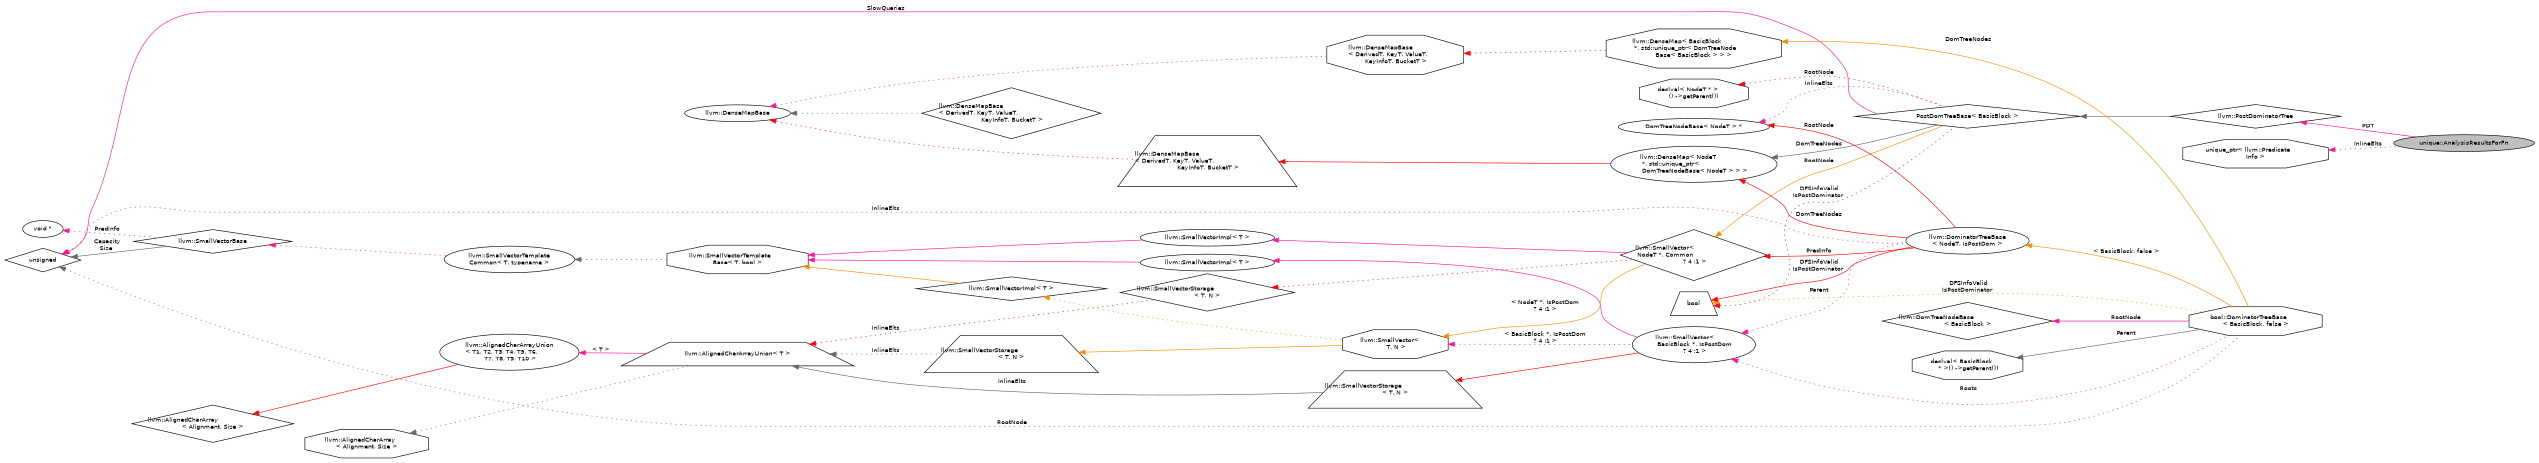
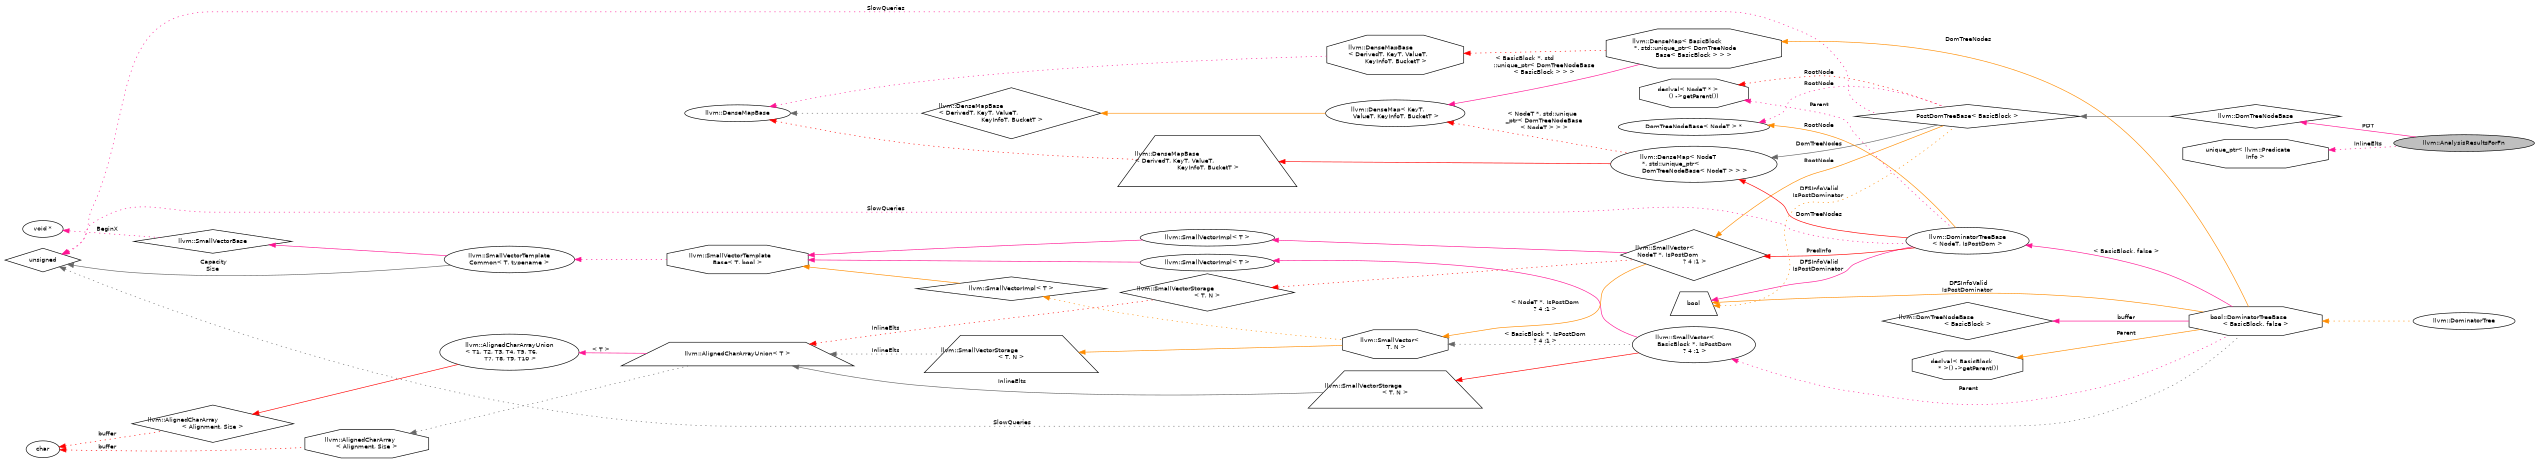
(916, 12) -> (916, 12)
(1818, 84) -> (1818, 84)
none -> (1395, 113)
(2256, 116) -> (2256, 116)
(2464, 143) -> (2464, 143)
(1875, 157) -> (1862, 149)
(1810, 202) -> (1810, 202)
(885, 209) -> (885, 209)
(106, 229) -> (106, 229)
(361, 250) -> (361, 250)
(122, 251) -> (262, 275)
(1694, 255) -> (1694, 255)
(624, 259) -> (624, 259)
(2136, 264) -> (2136, 264)
(1818, 281) -> (1818, 281)
(1961, 294) -> (1961, 294)
(1834, 302) -> (1858, 137)
(2125, 318) -> (2125, 318)
none -> (2464, 321)
(2112, 343) -> (2112, 343)
(1543, 344) -> (1543, 344)
(1968, 389) -> (1968, 389)
(1011, 423) -> (1011, 423)
none -> (43, 449)
